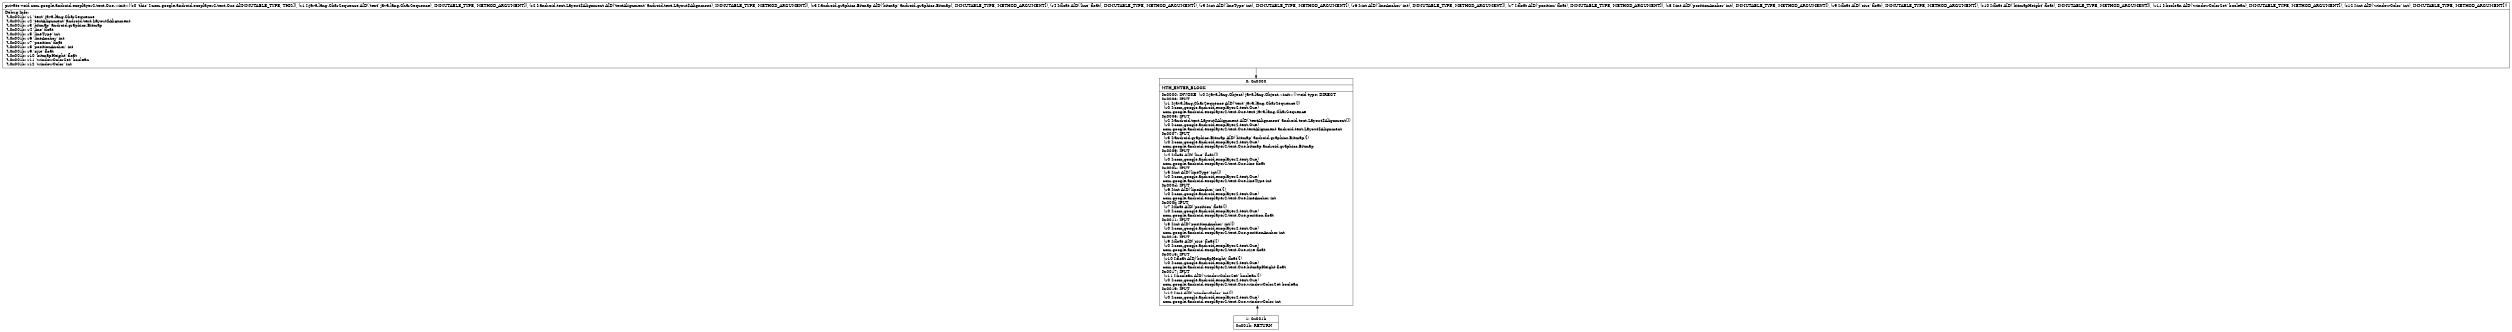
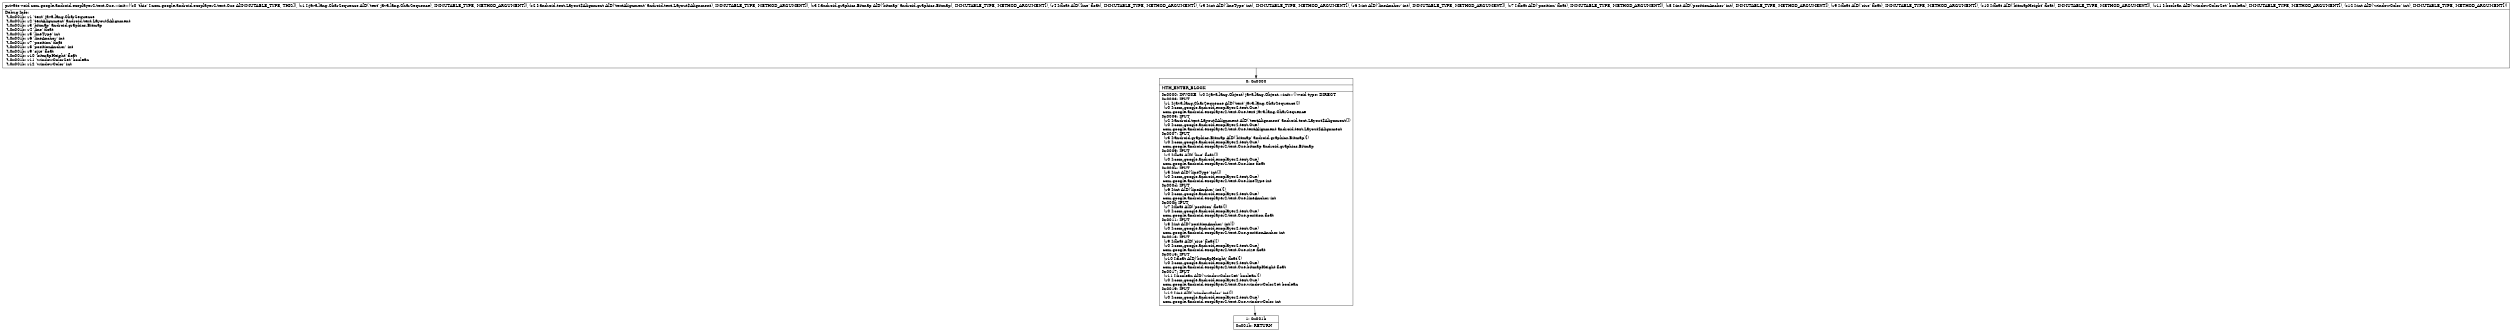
(1257, 312) -> (1255, 309)
